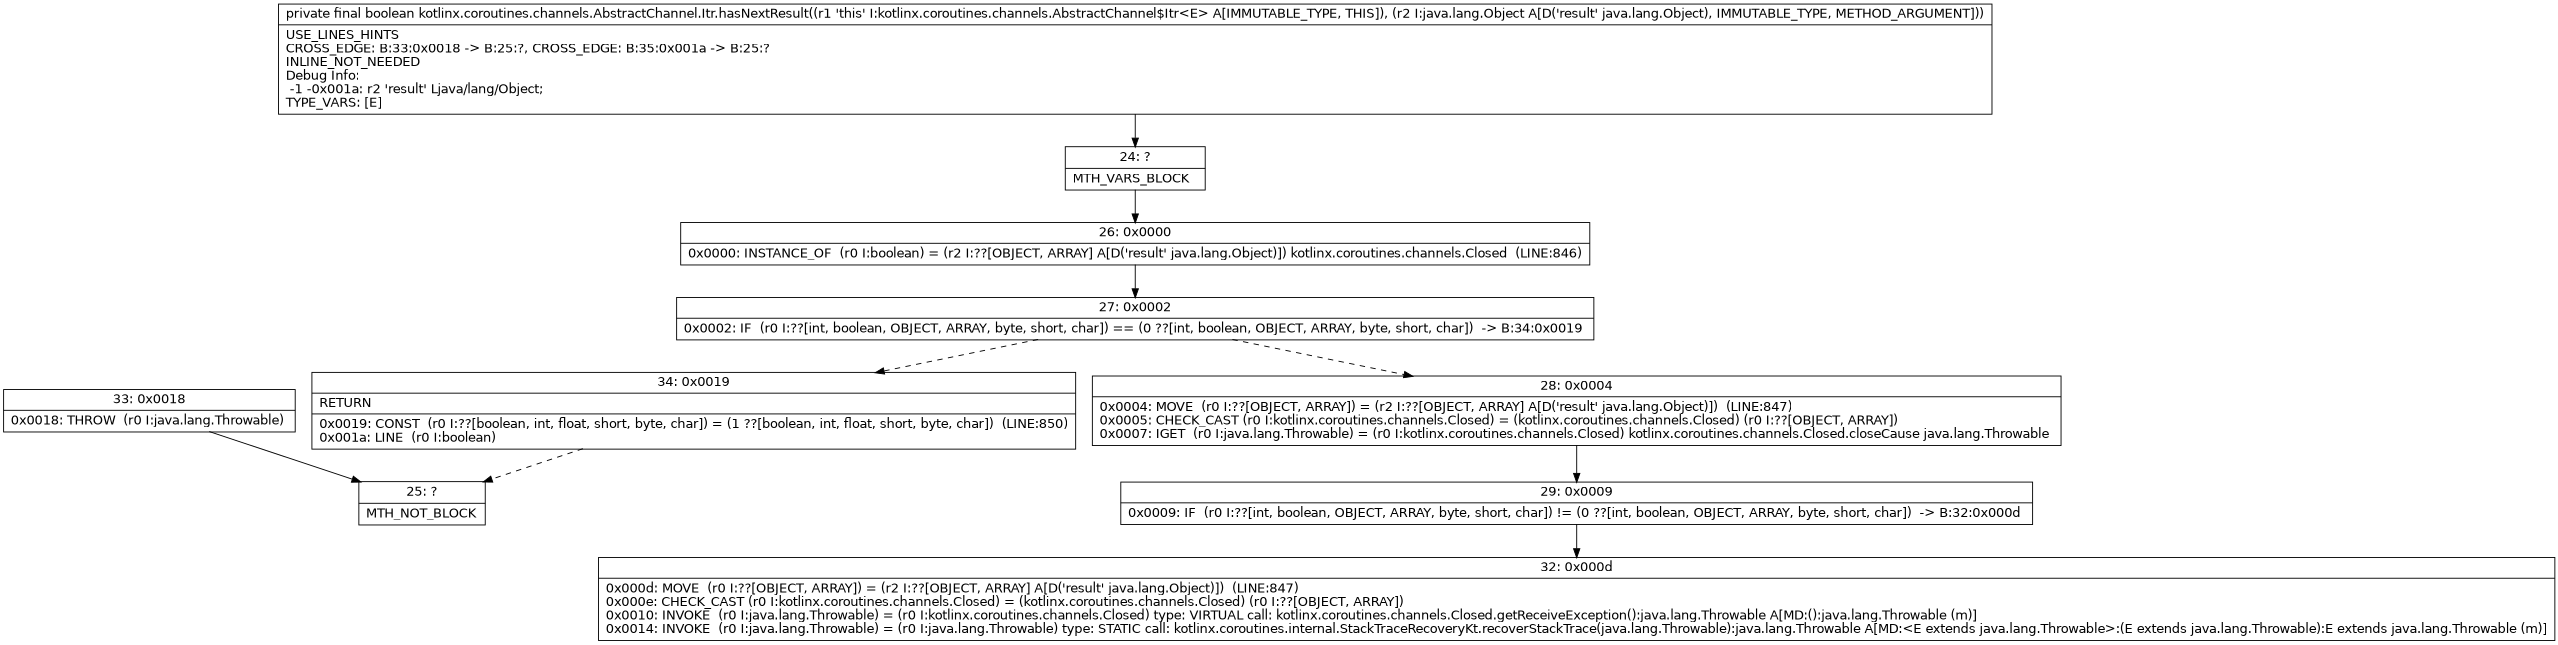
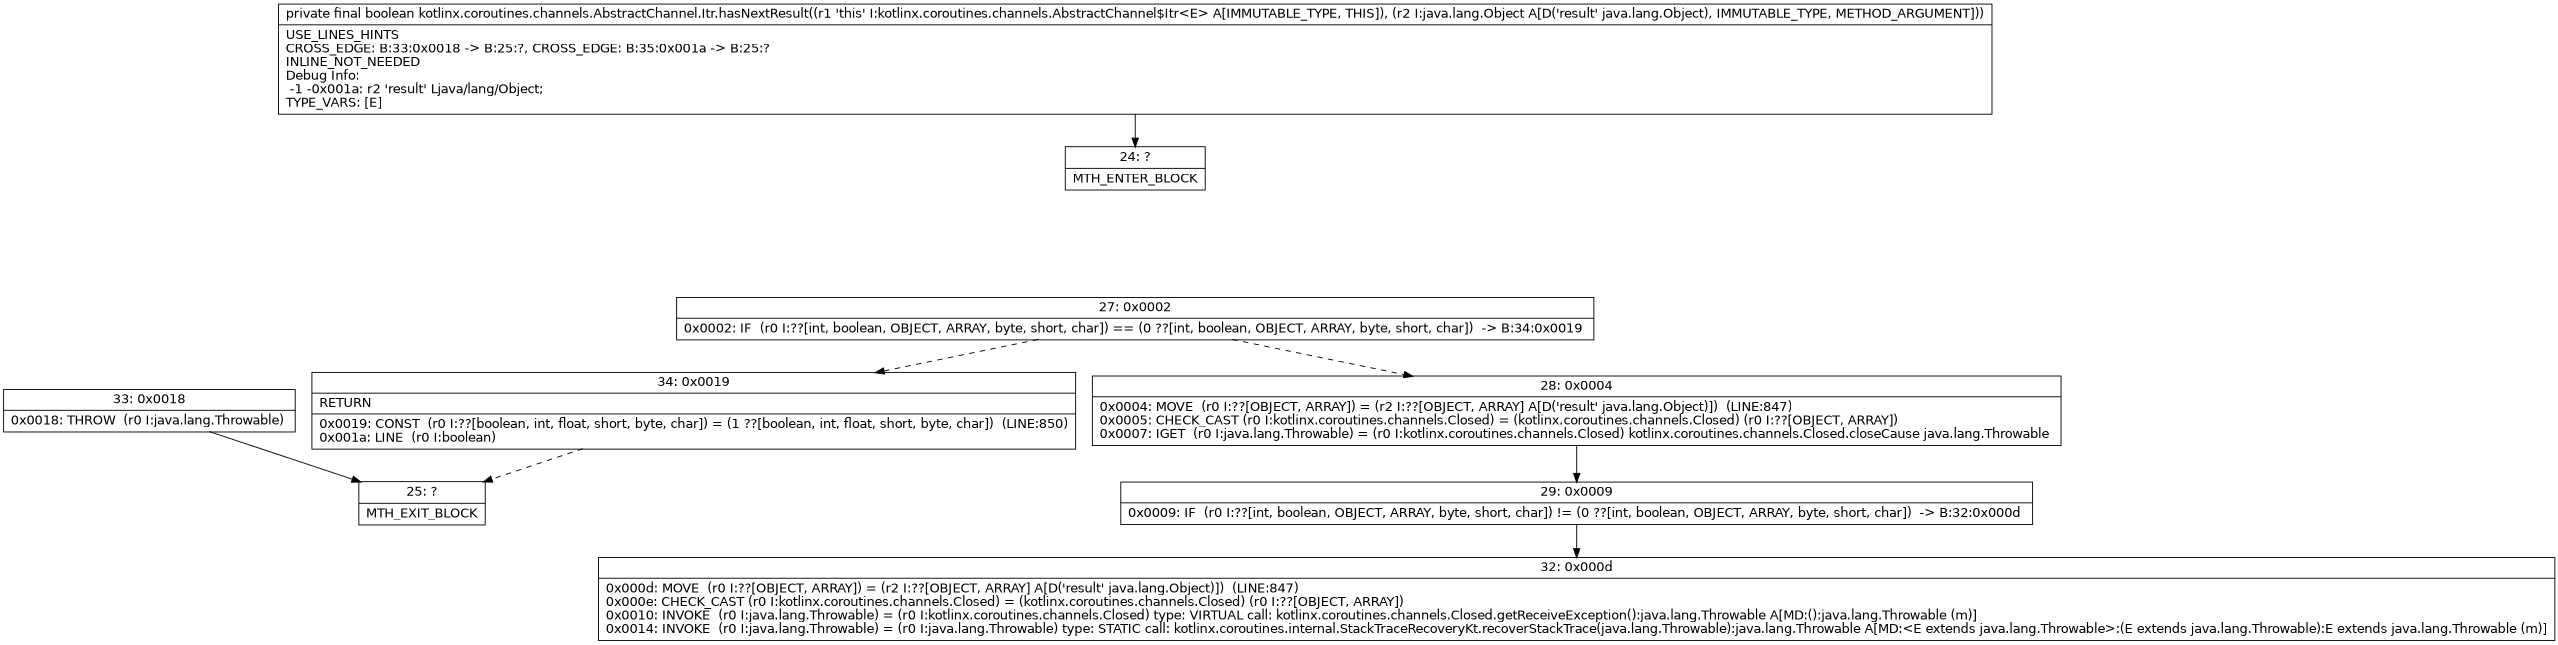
(1131, 179) -> (1135, 179)
(1135, 244) -> none
(421, 514) -> (422, 514)
